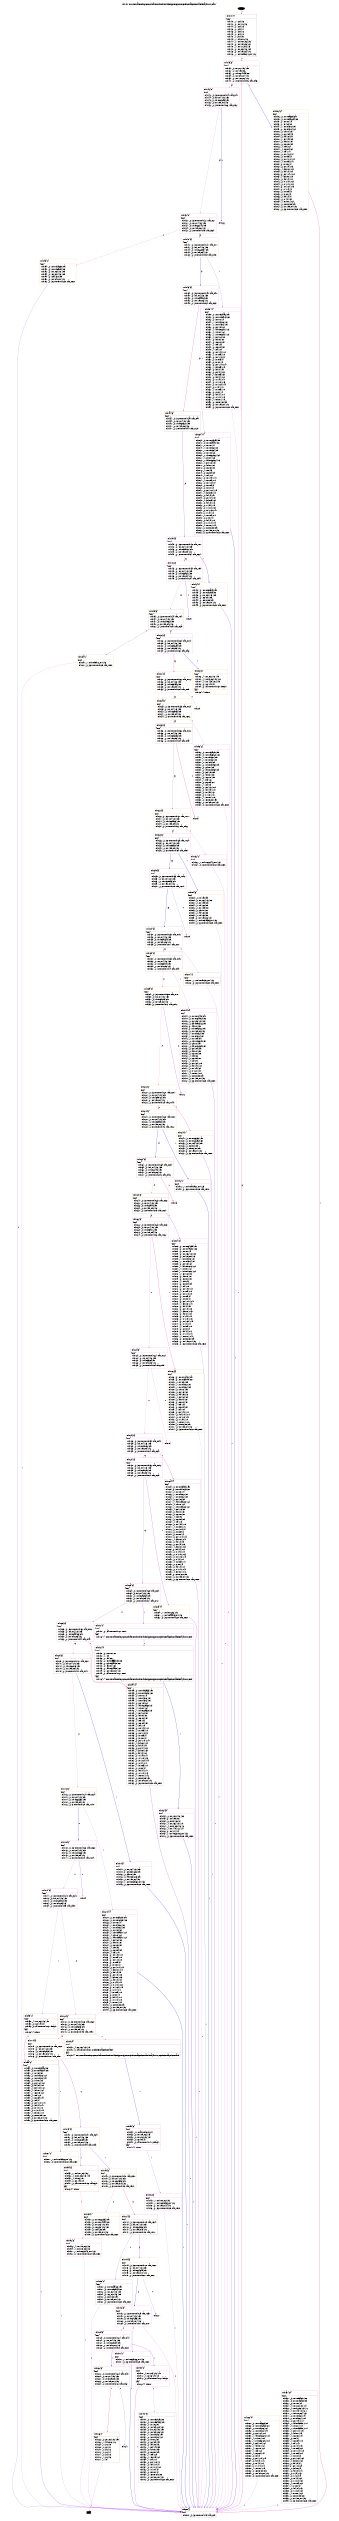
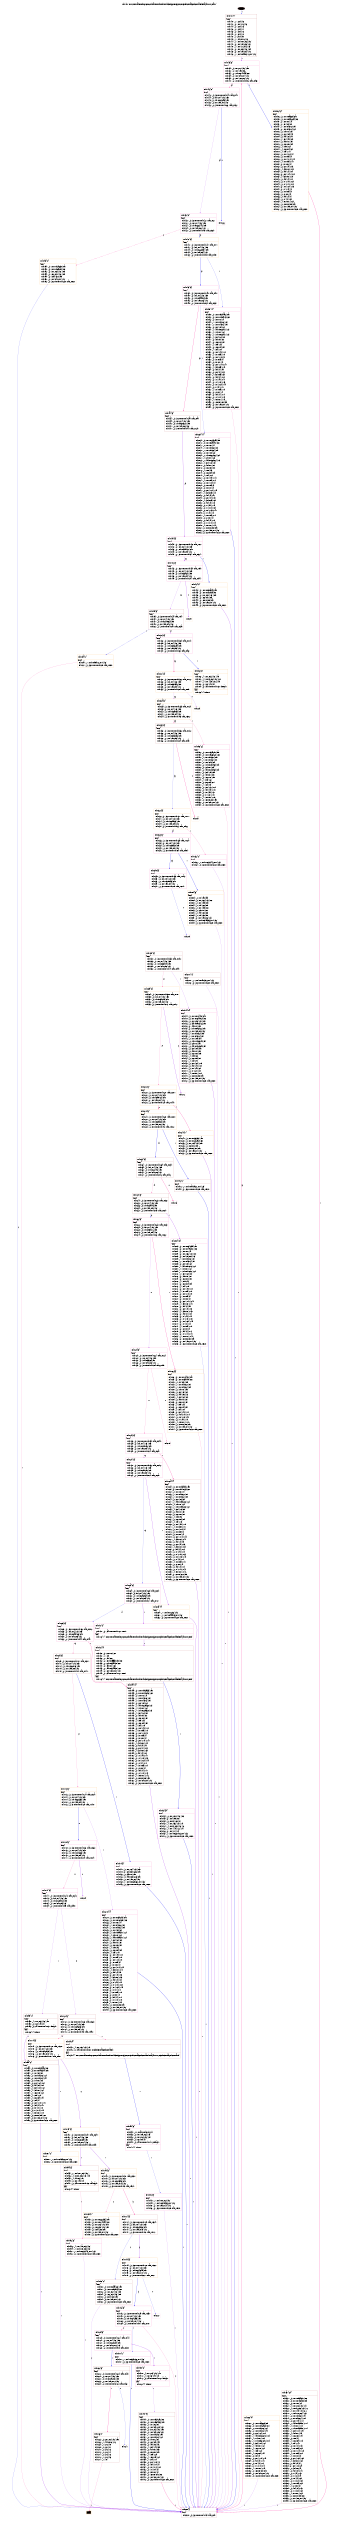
(164, 937) -> none
(134, 2467) -> (168, 2498)
